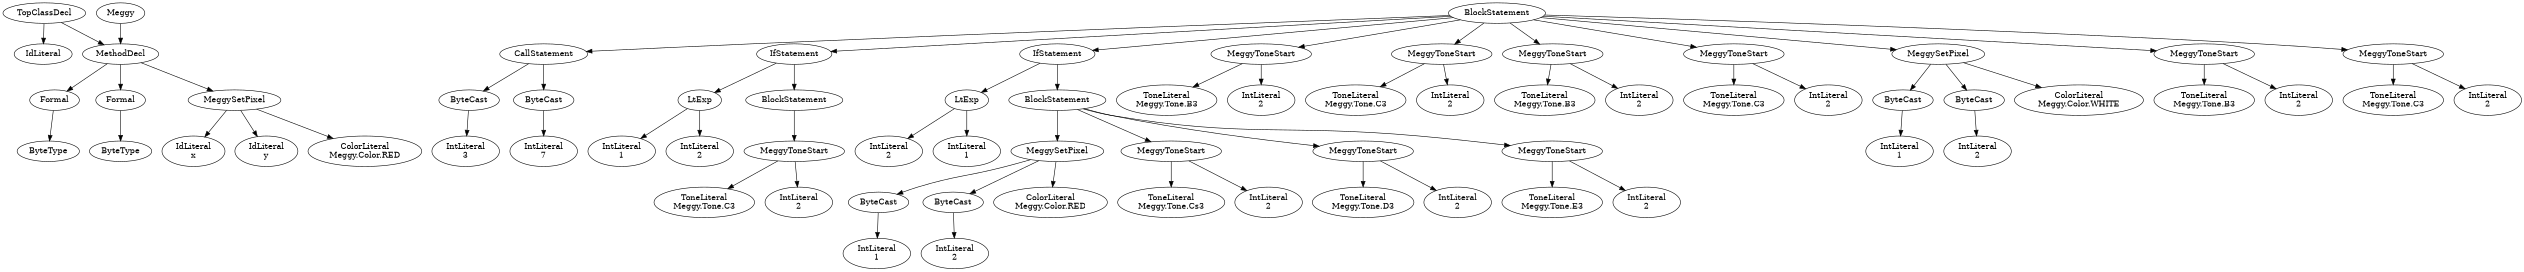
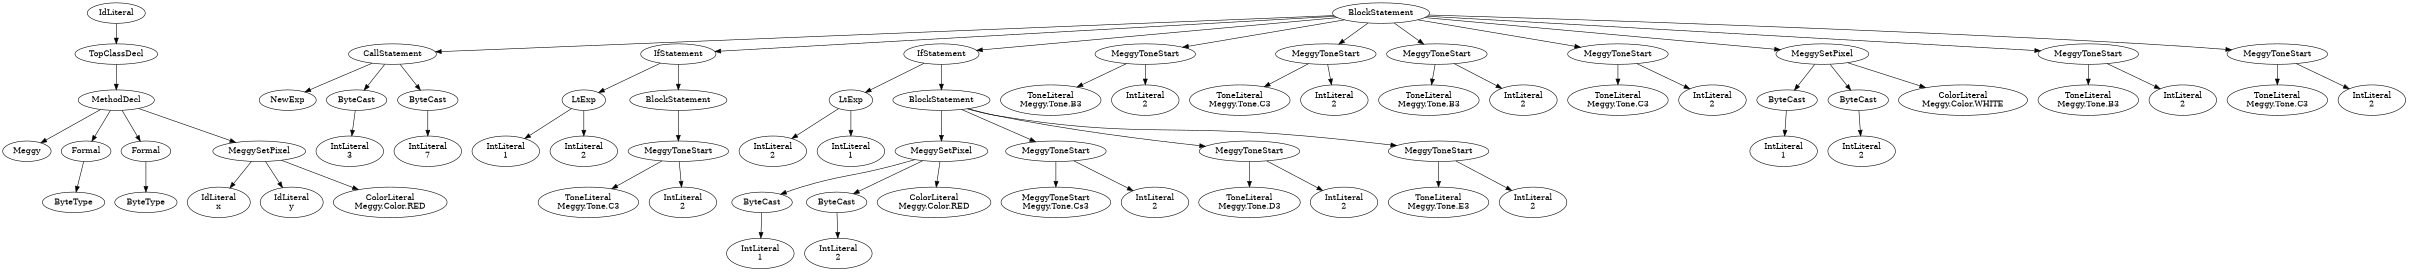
(44, 31) -> (116, 31)
(121, 31) -> (73, 125)
none -> (288, 100)
(1171, 202) -> (1056, 202)
